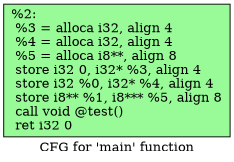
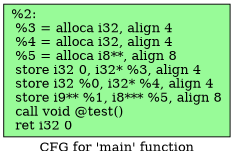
(117, 98) -> (117, 98)
